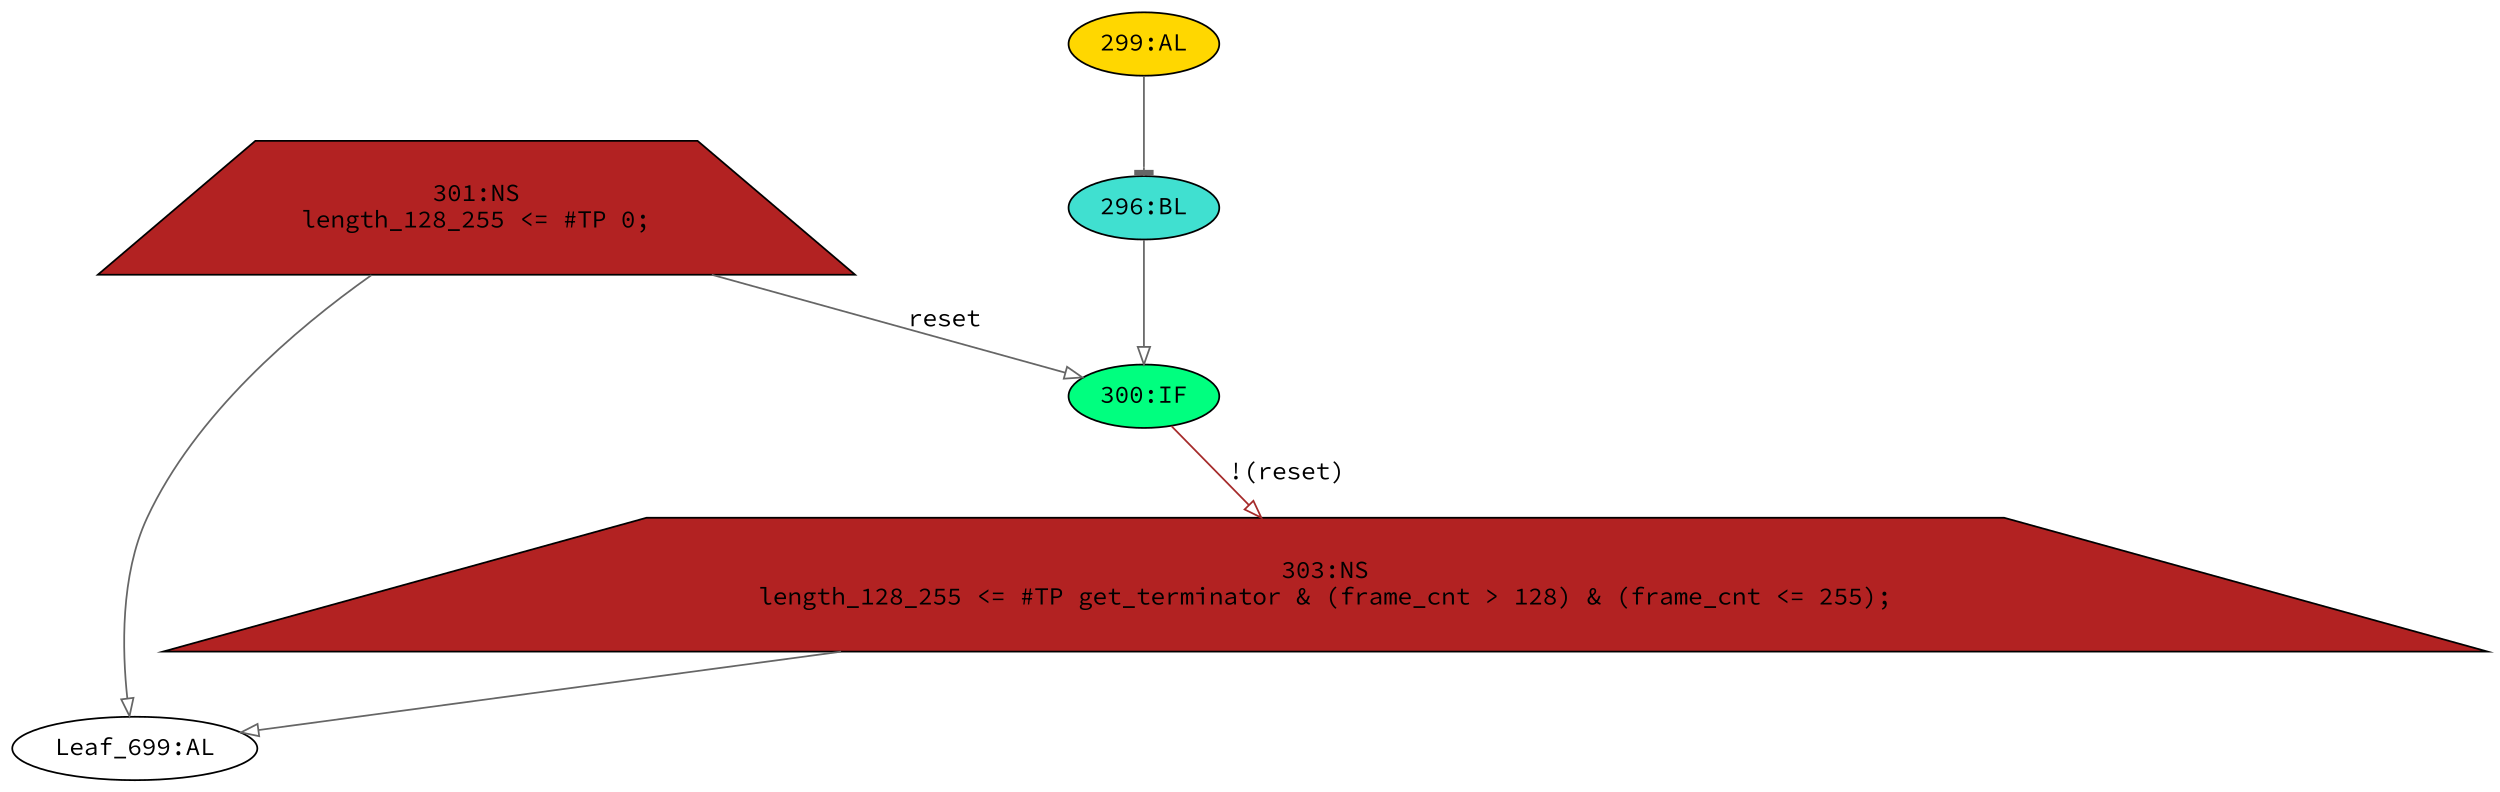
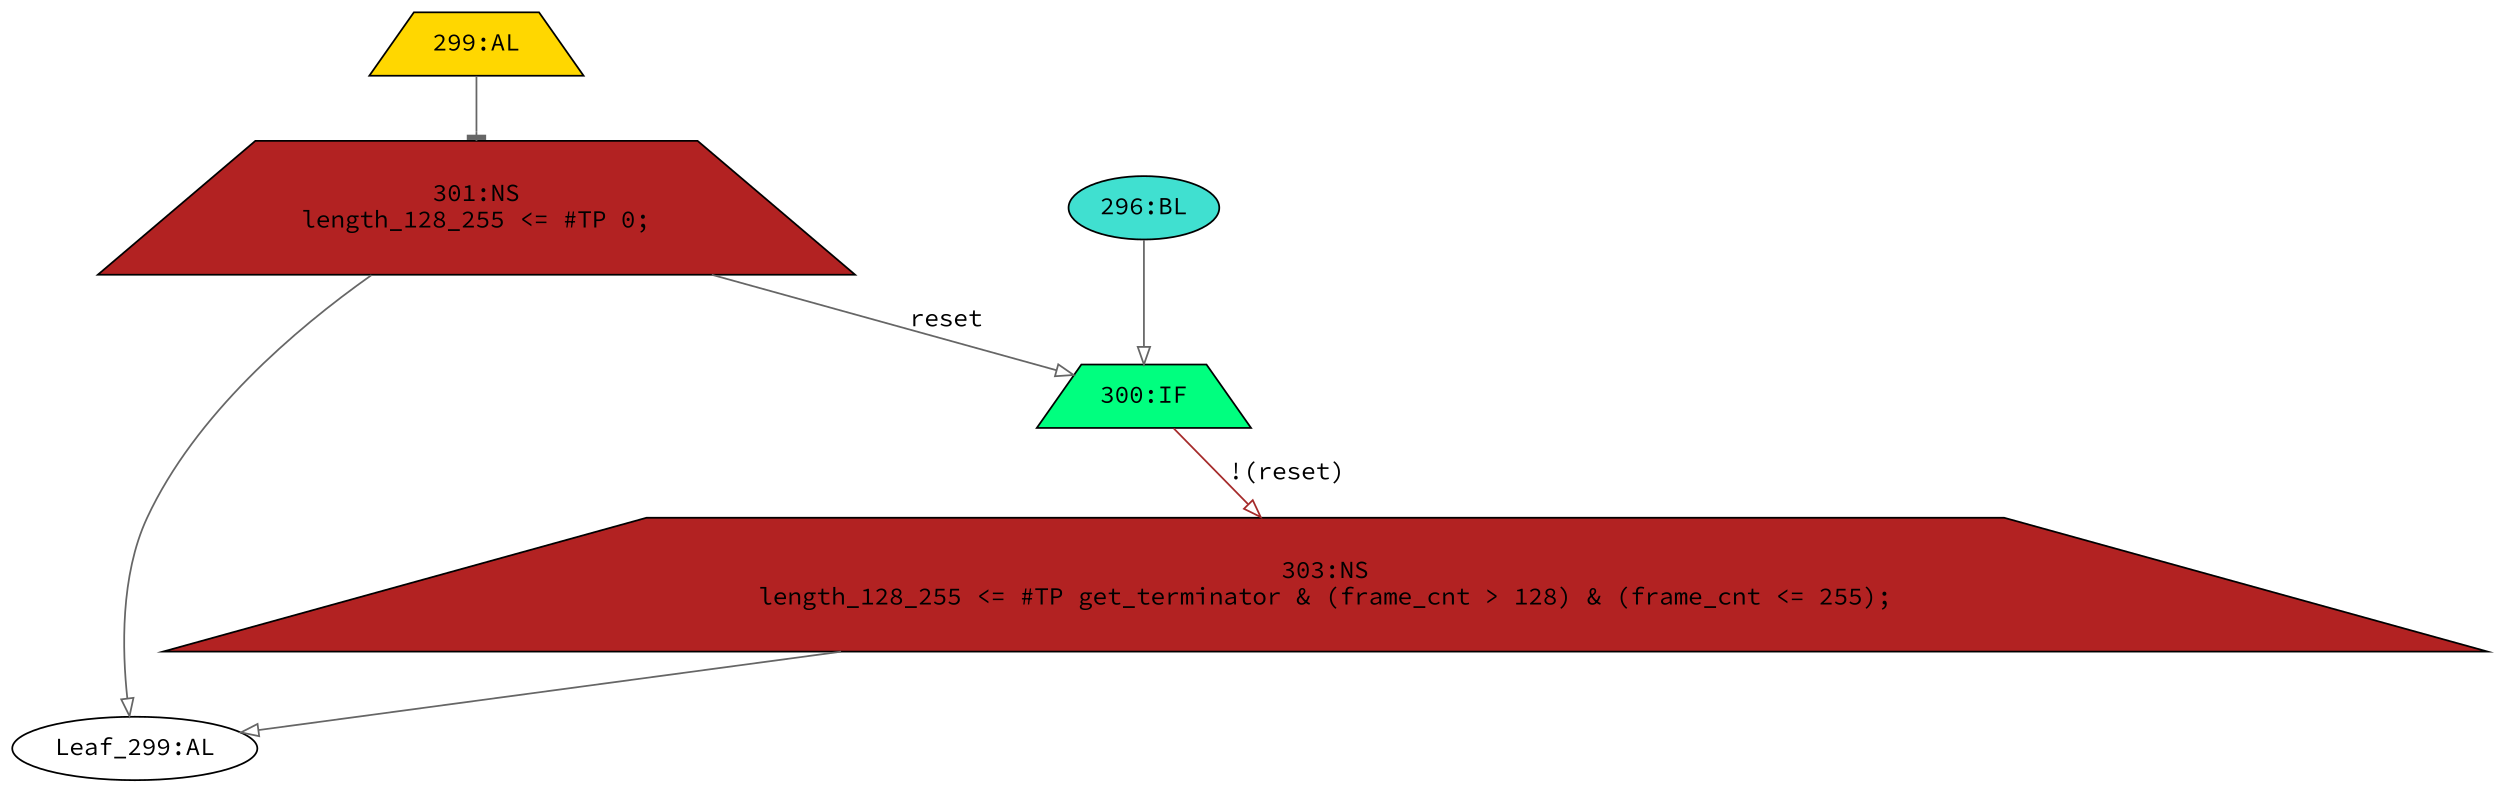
(1144, 44) -> (476, 44)
(1144, 121) -> (476, 104)
(1144, 396) -> (1144, 396)
(135, 748) -> (135, 748)
